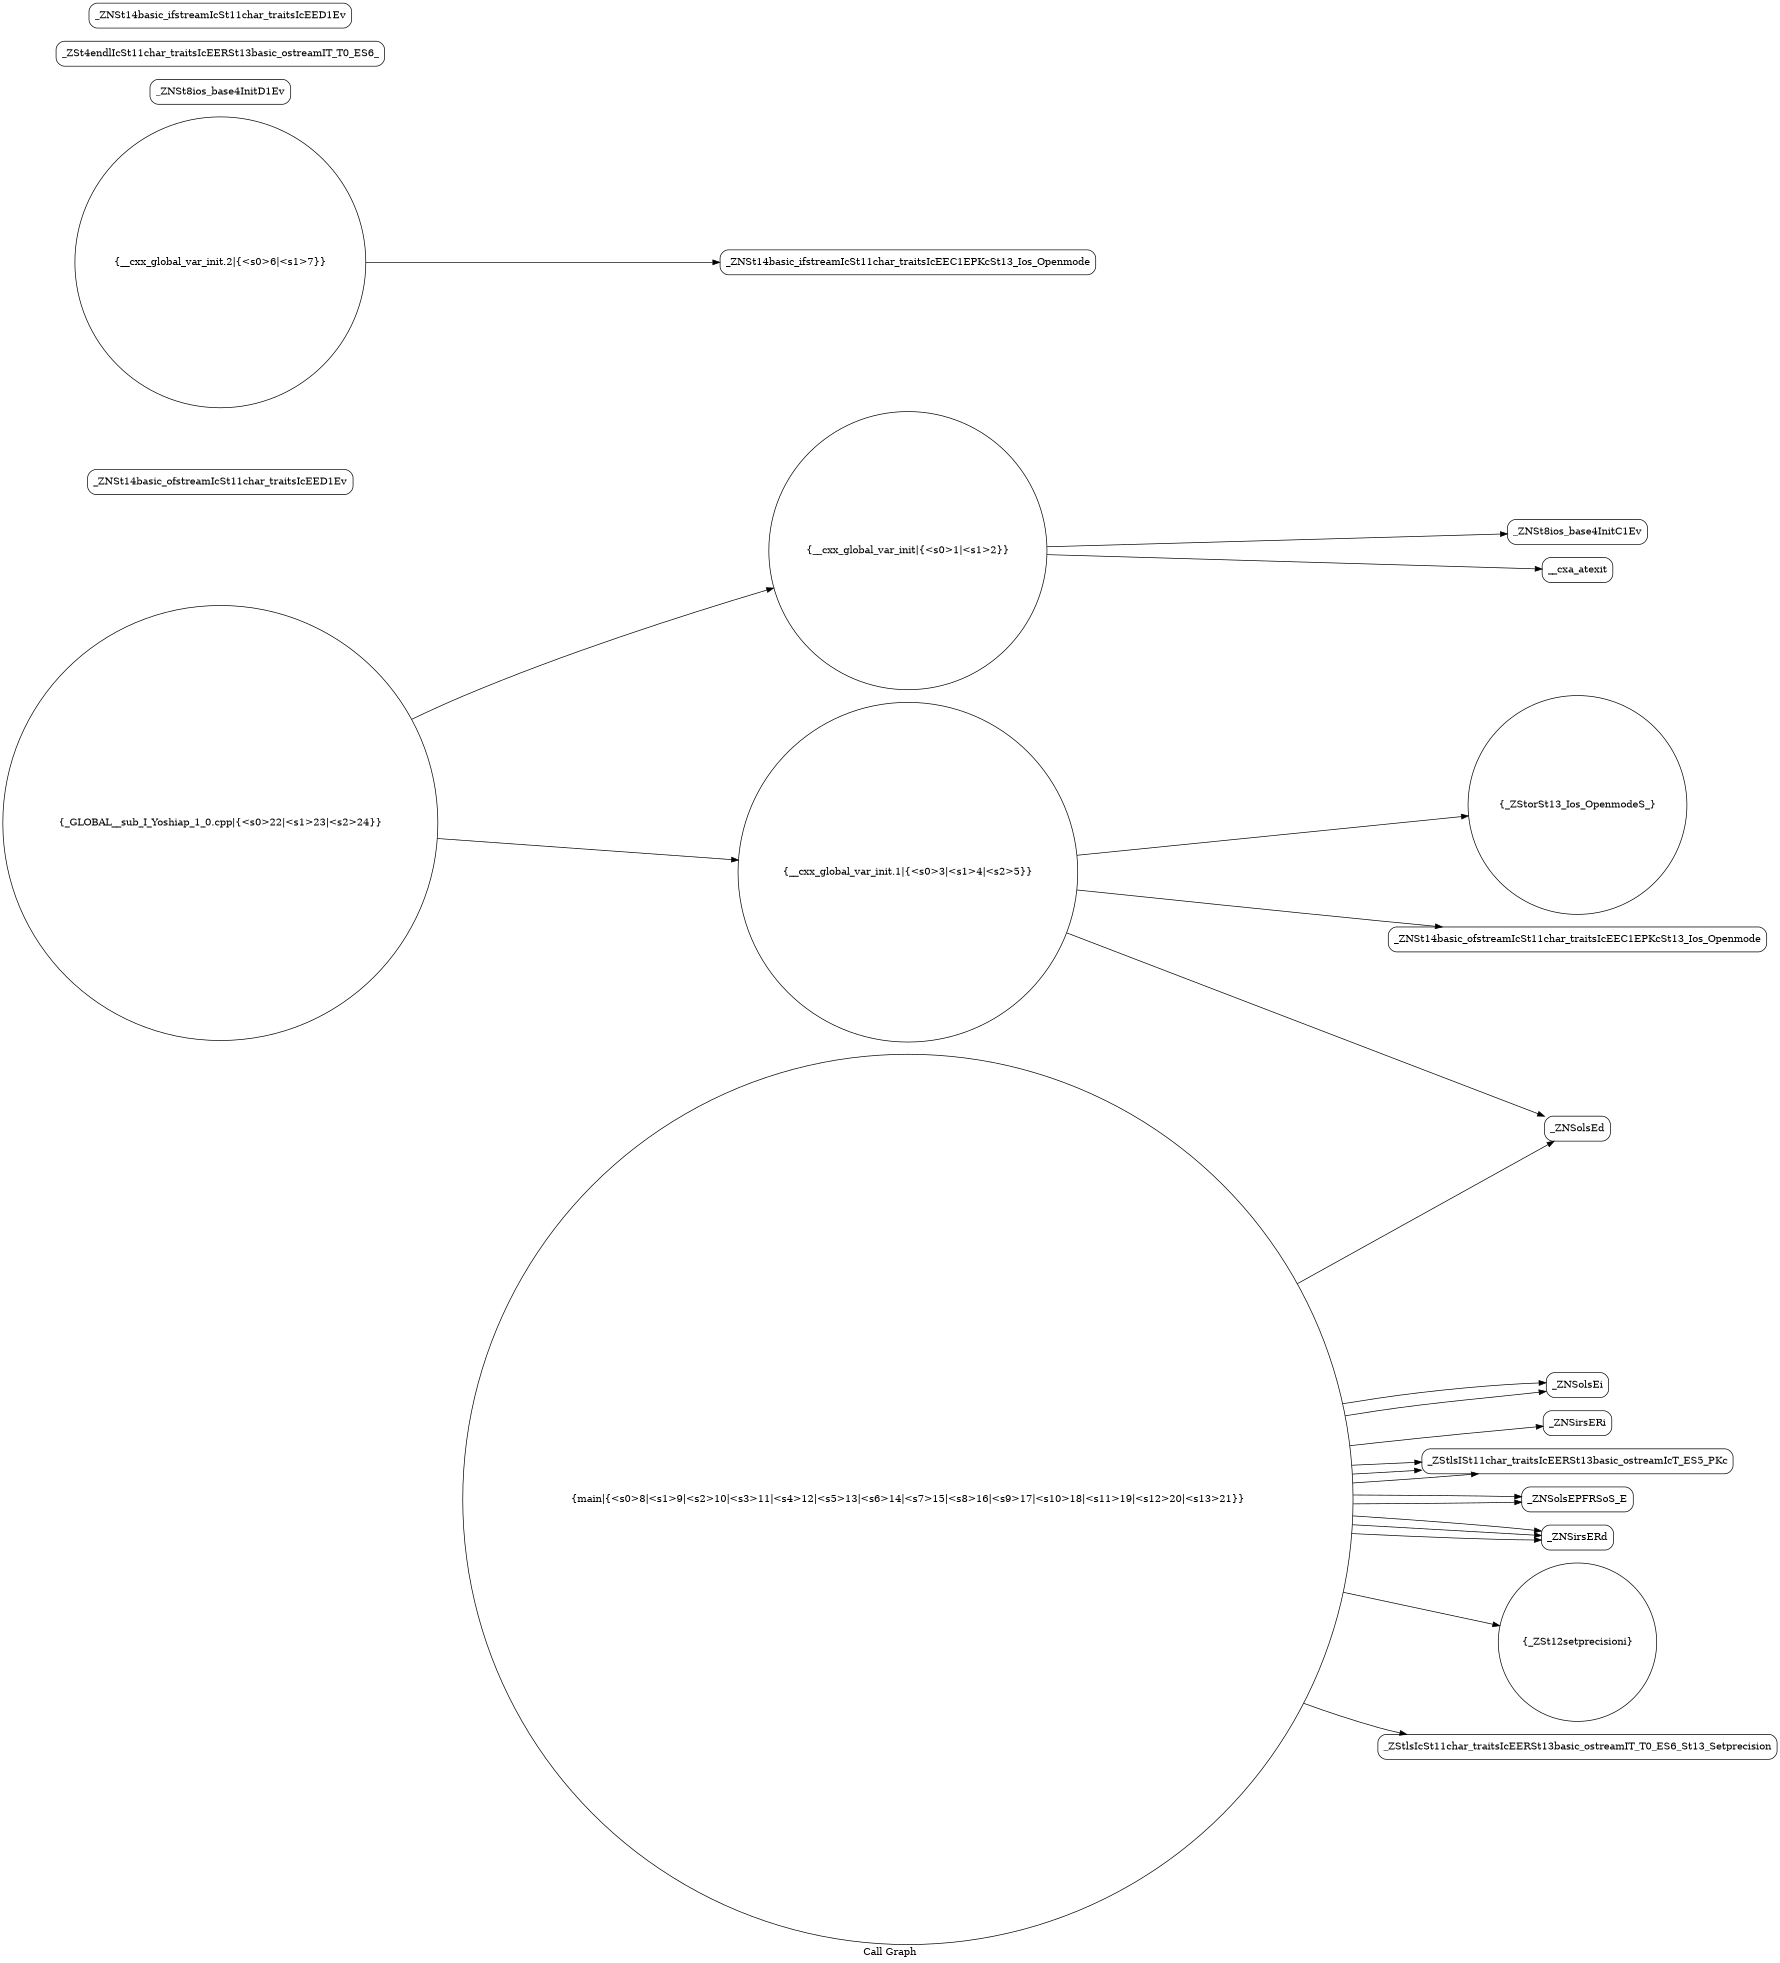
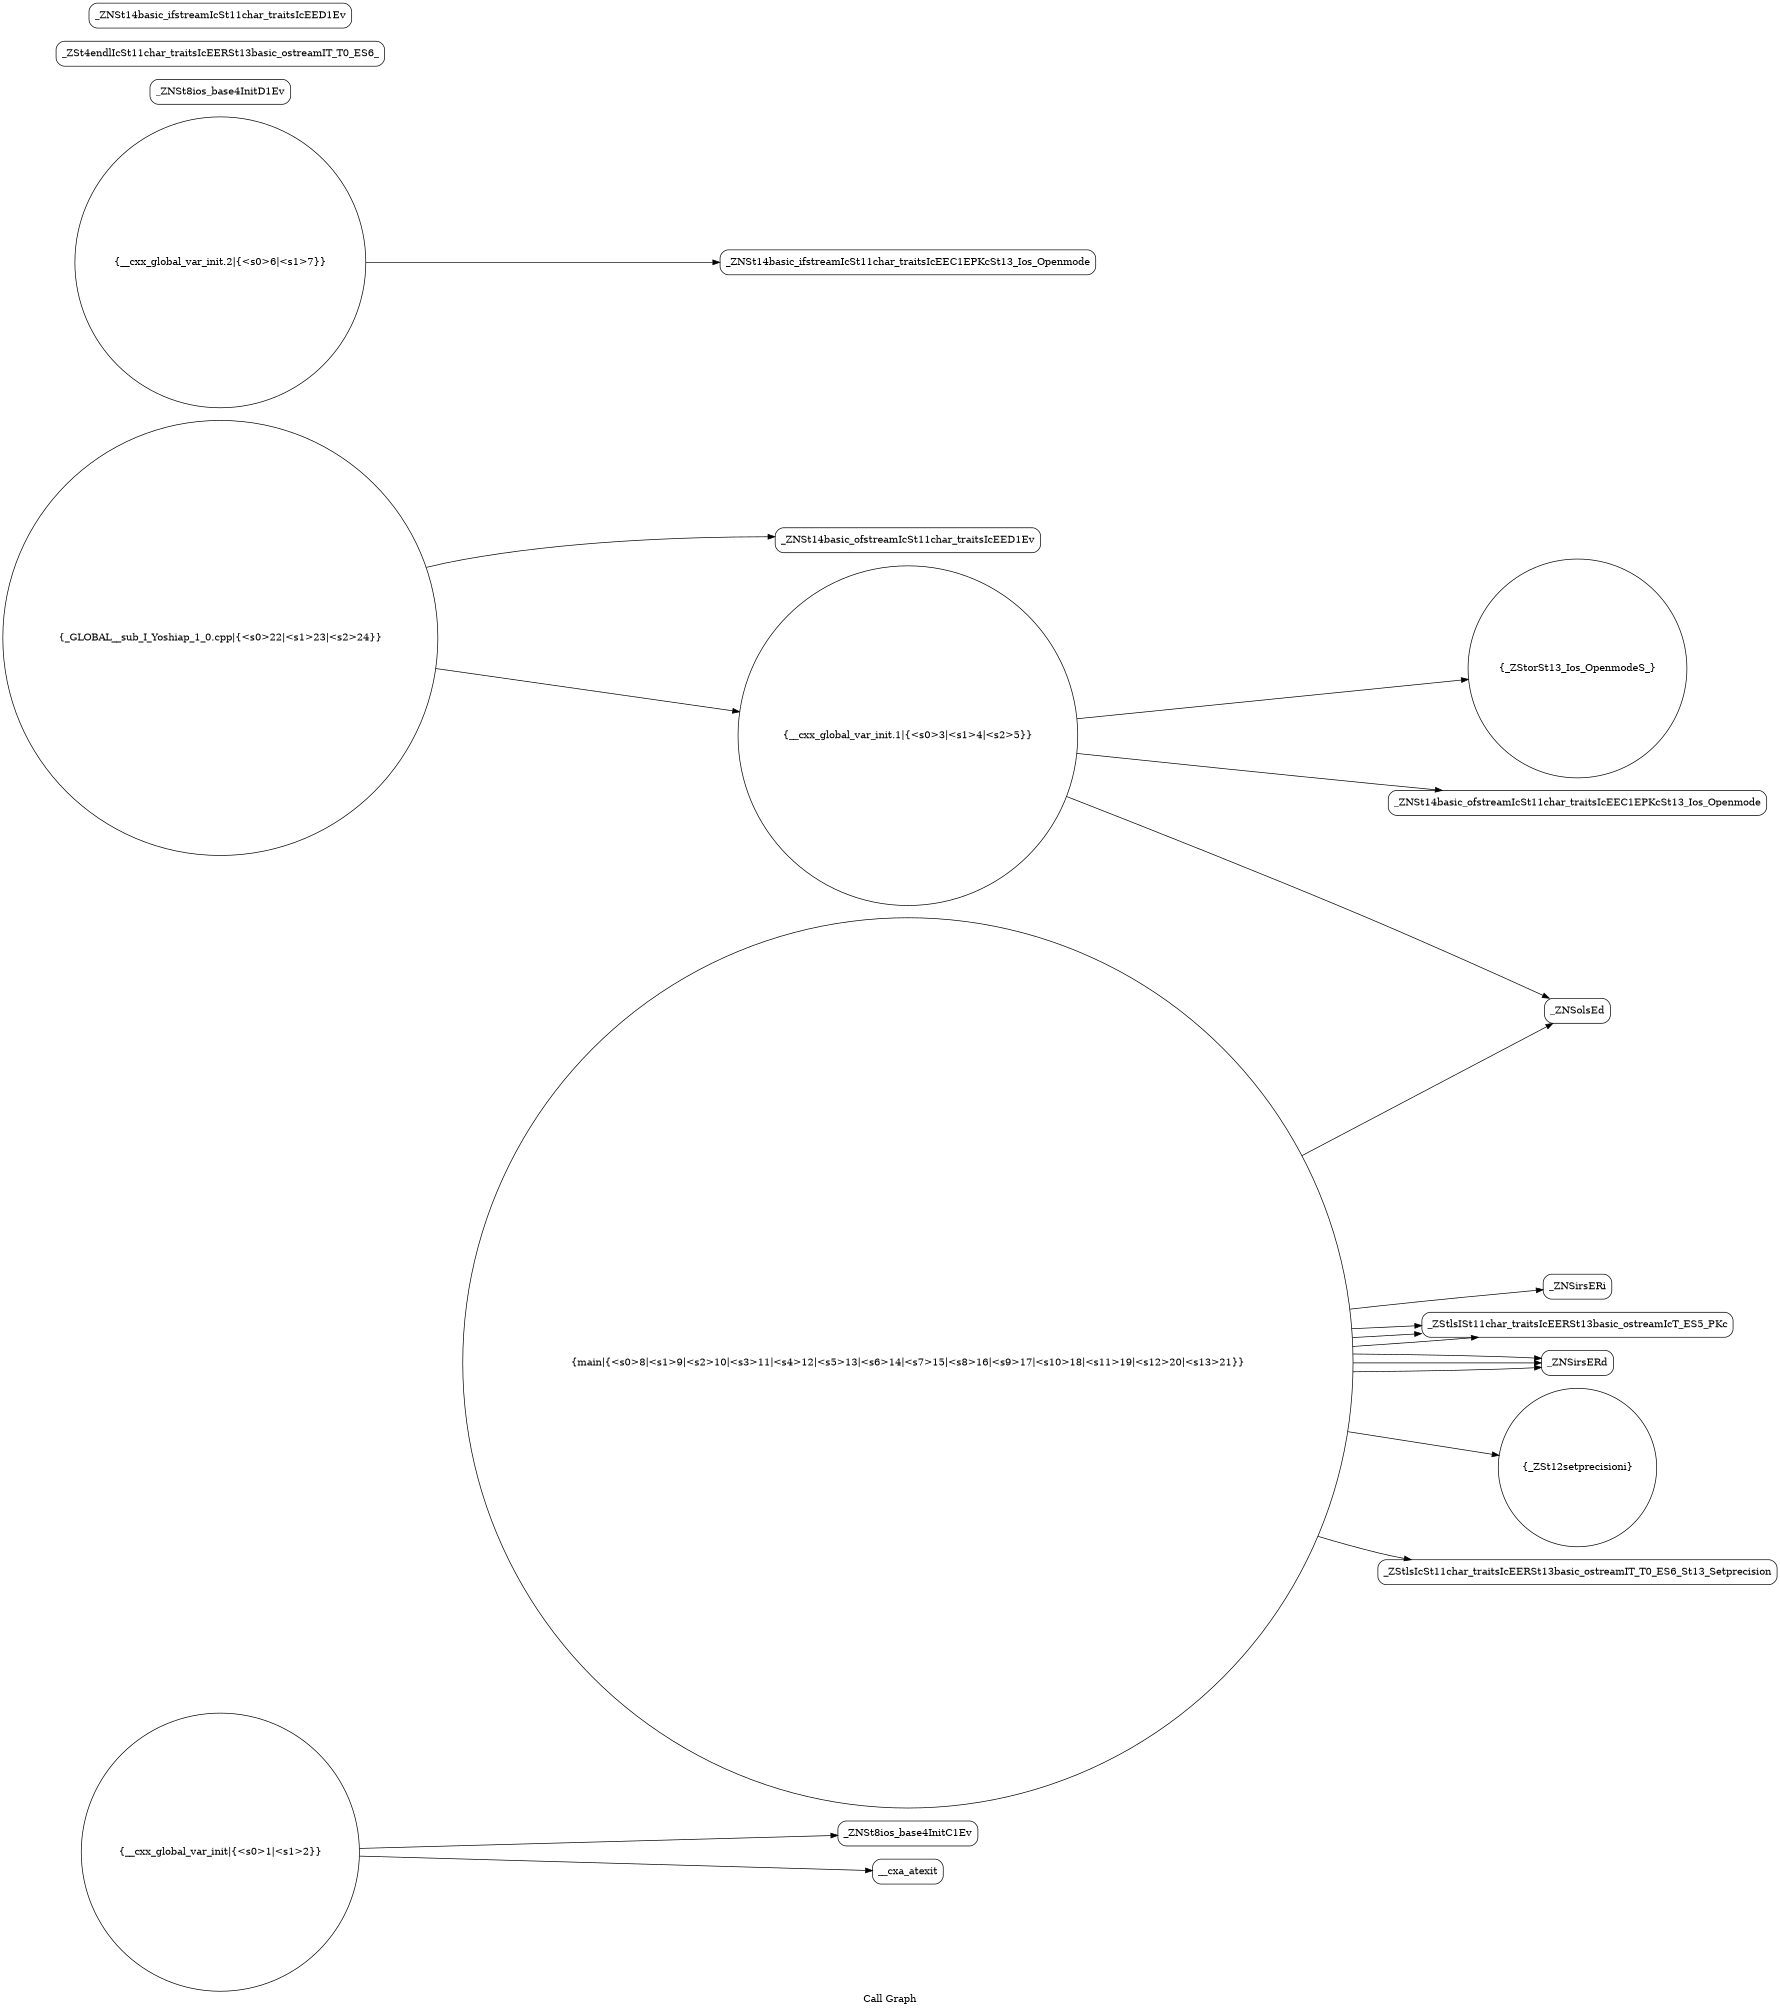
(587, 648) -> (596, 543)
(1577, 1385) -> none
(1577, 1499) -> none
